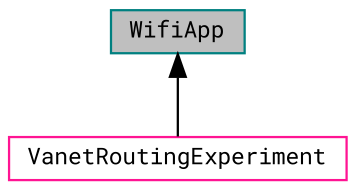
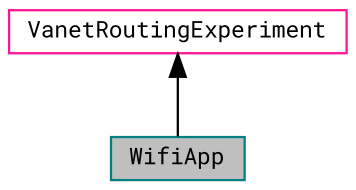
(178, 107) -> (178, 107)
